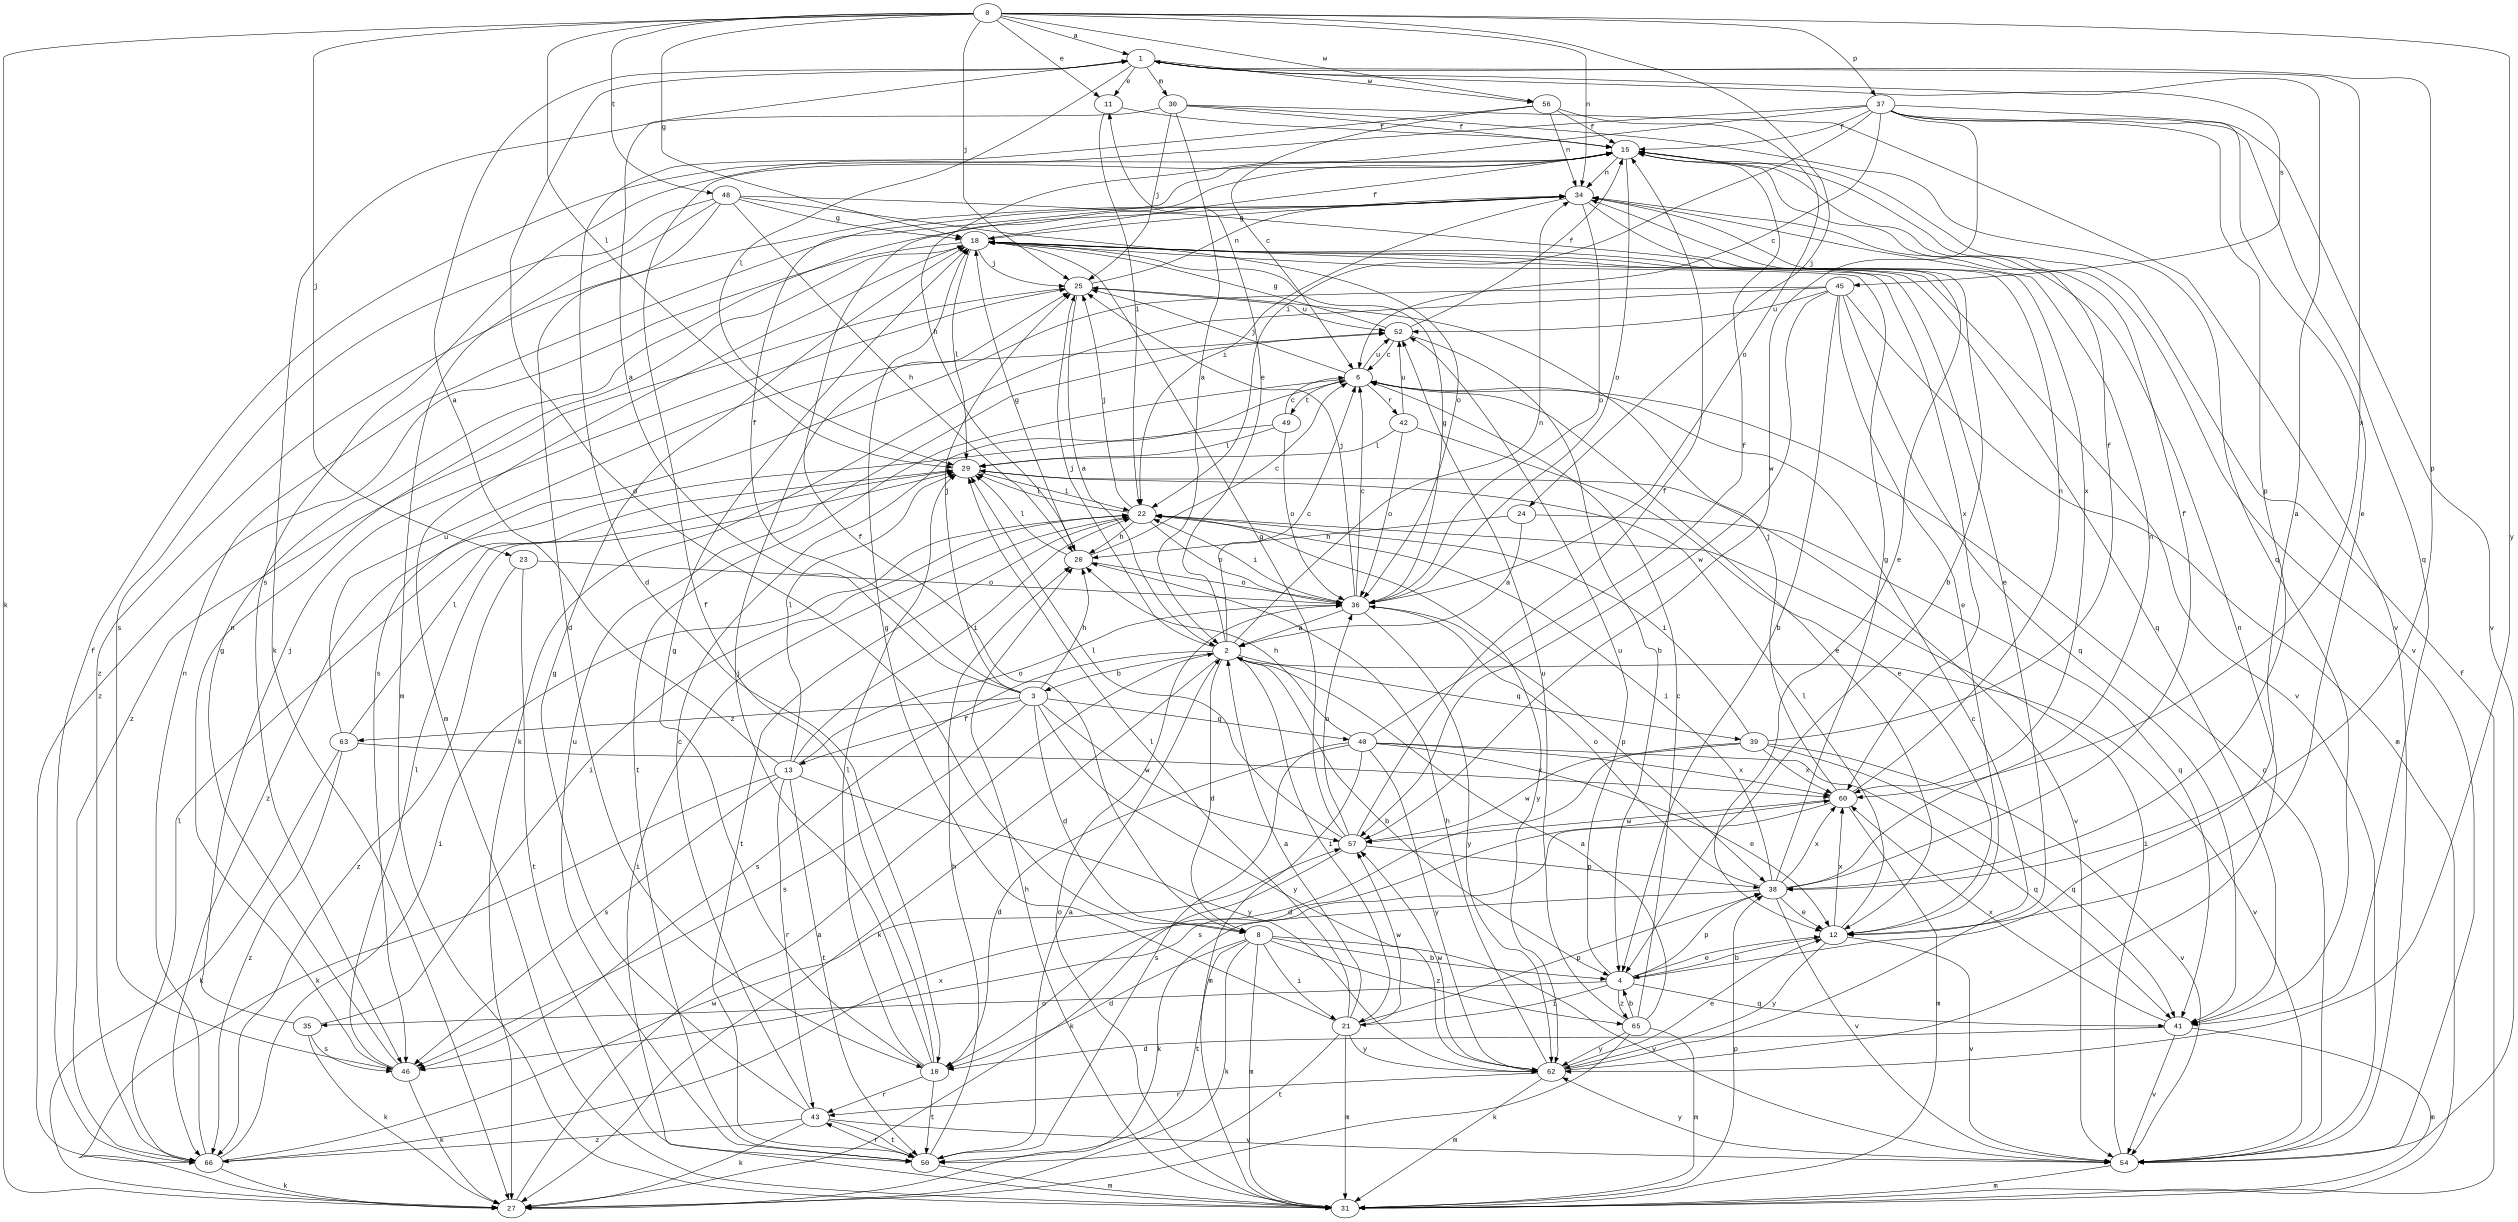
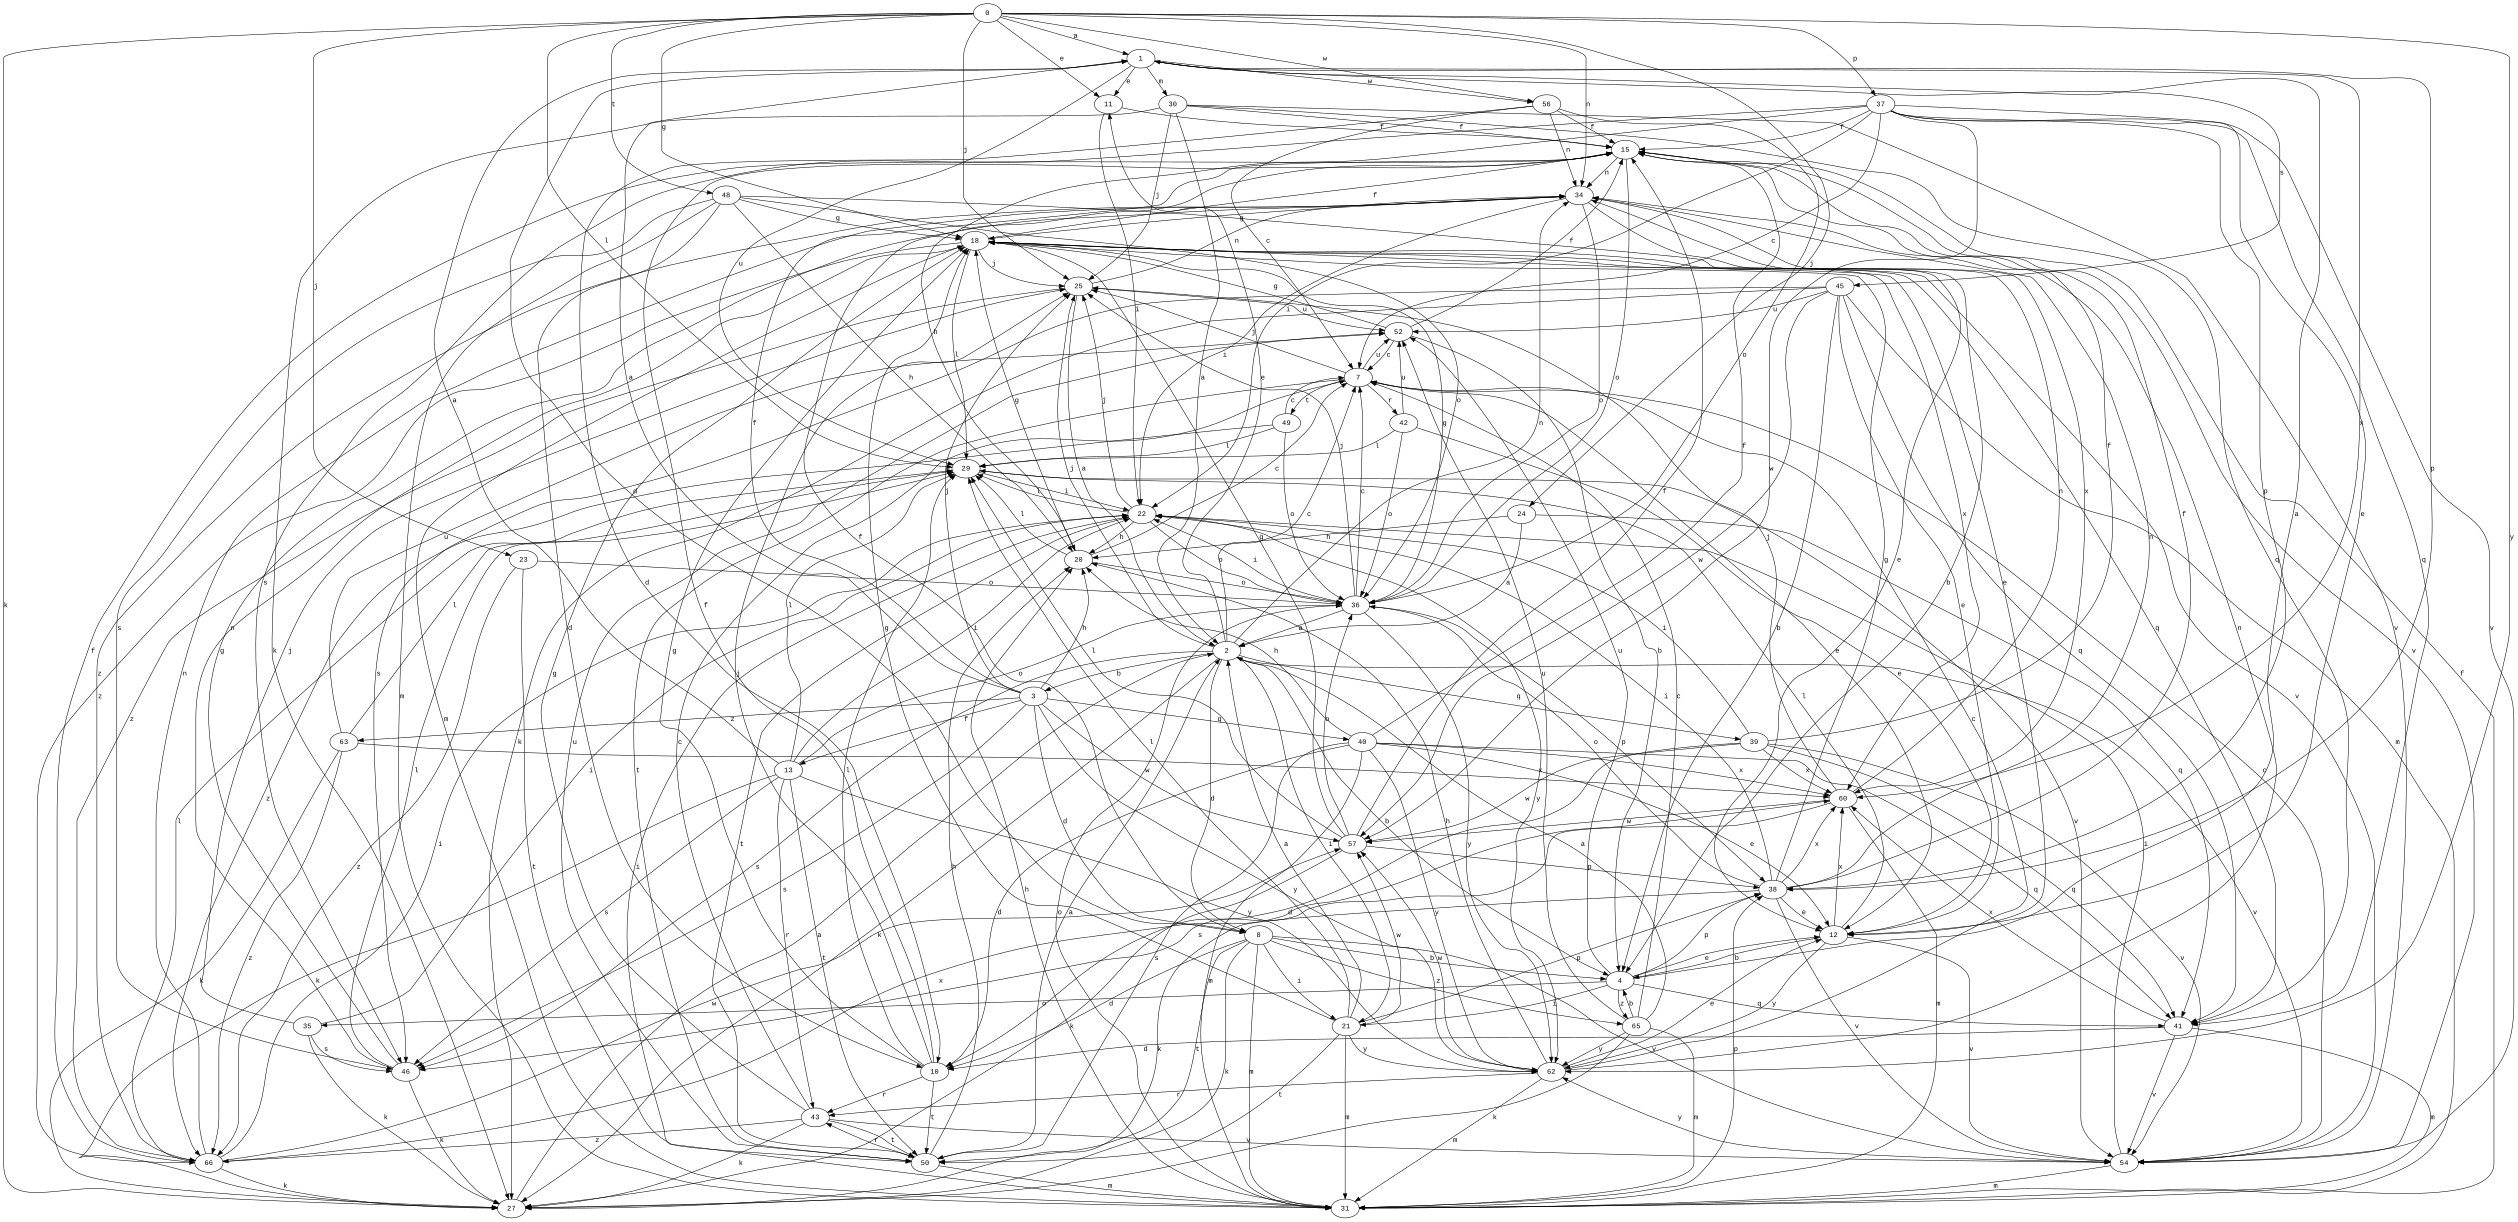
(741, 264) -> (741, 264)
(1358, 378) -> (1358, 378)
